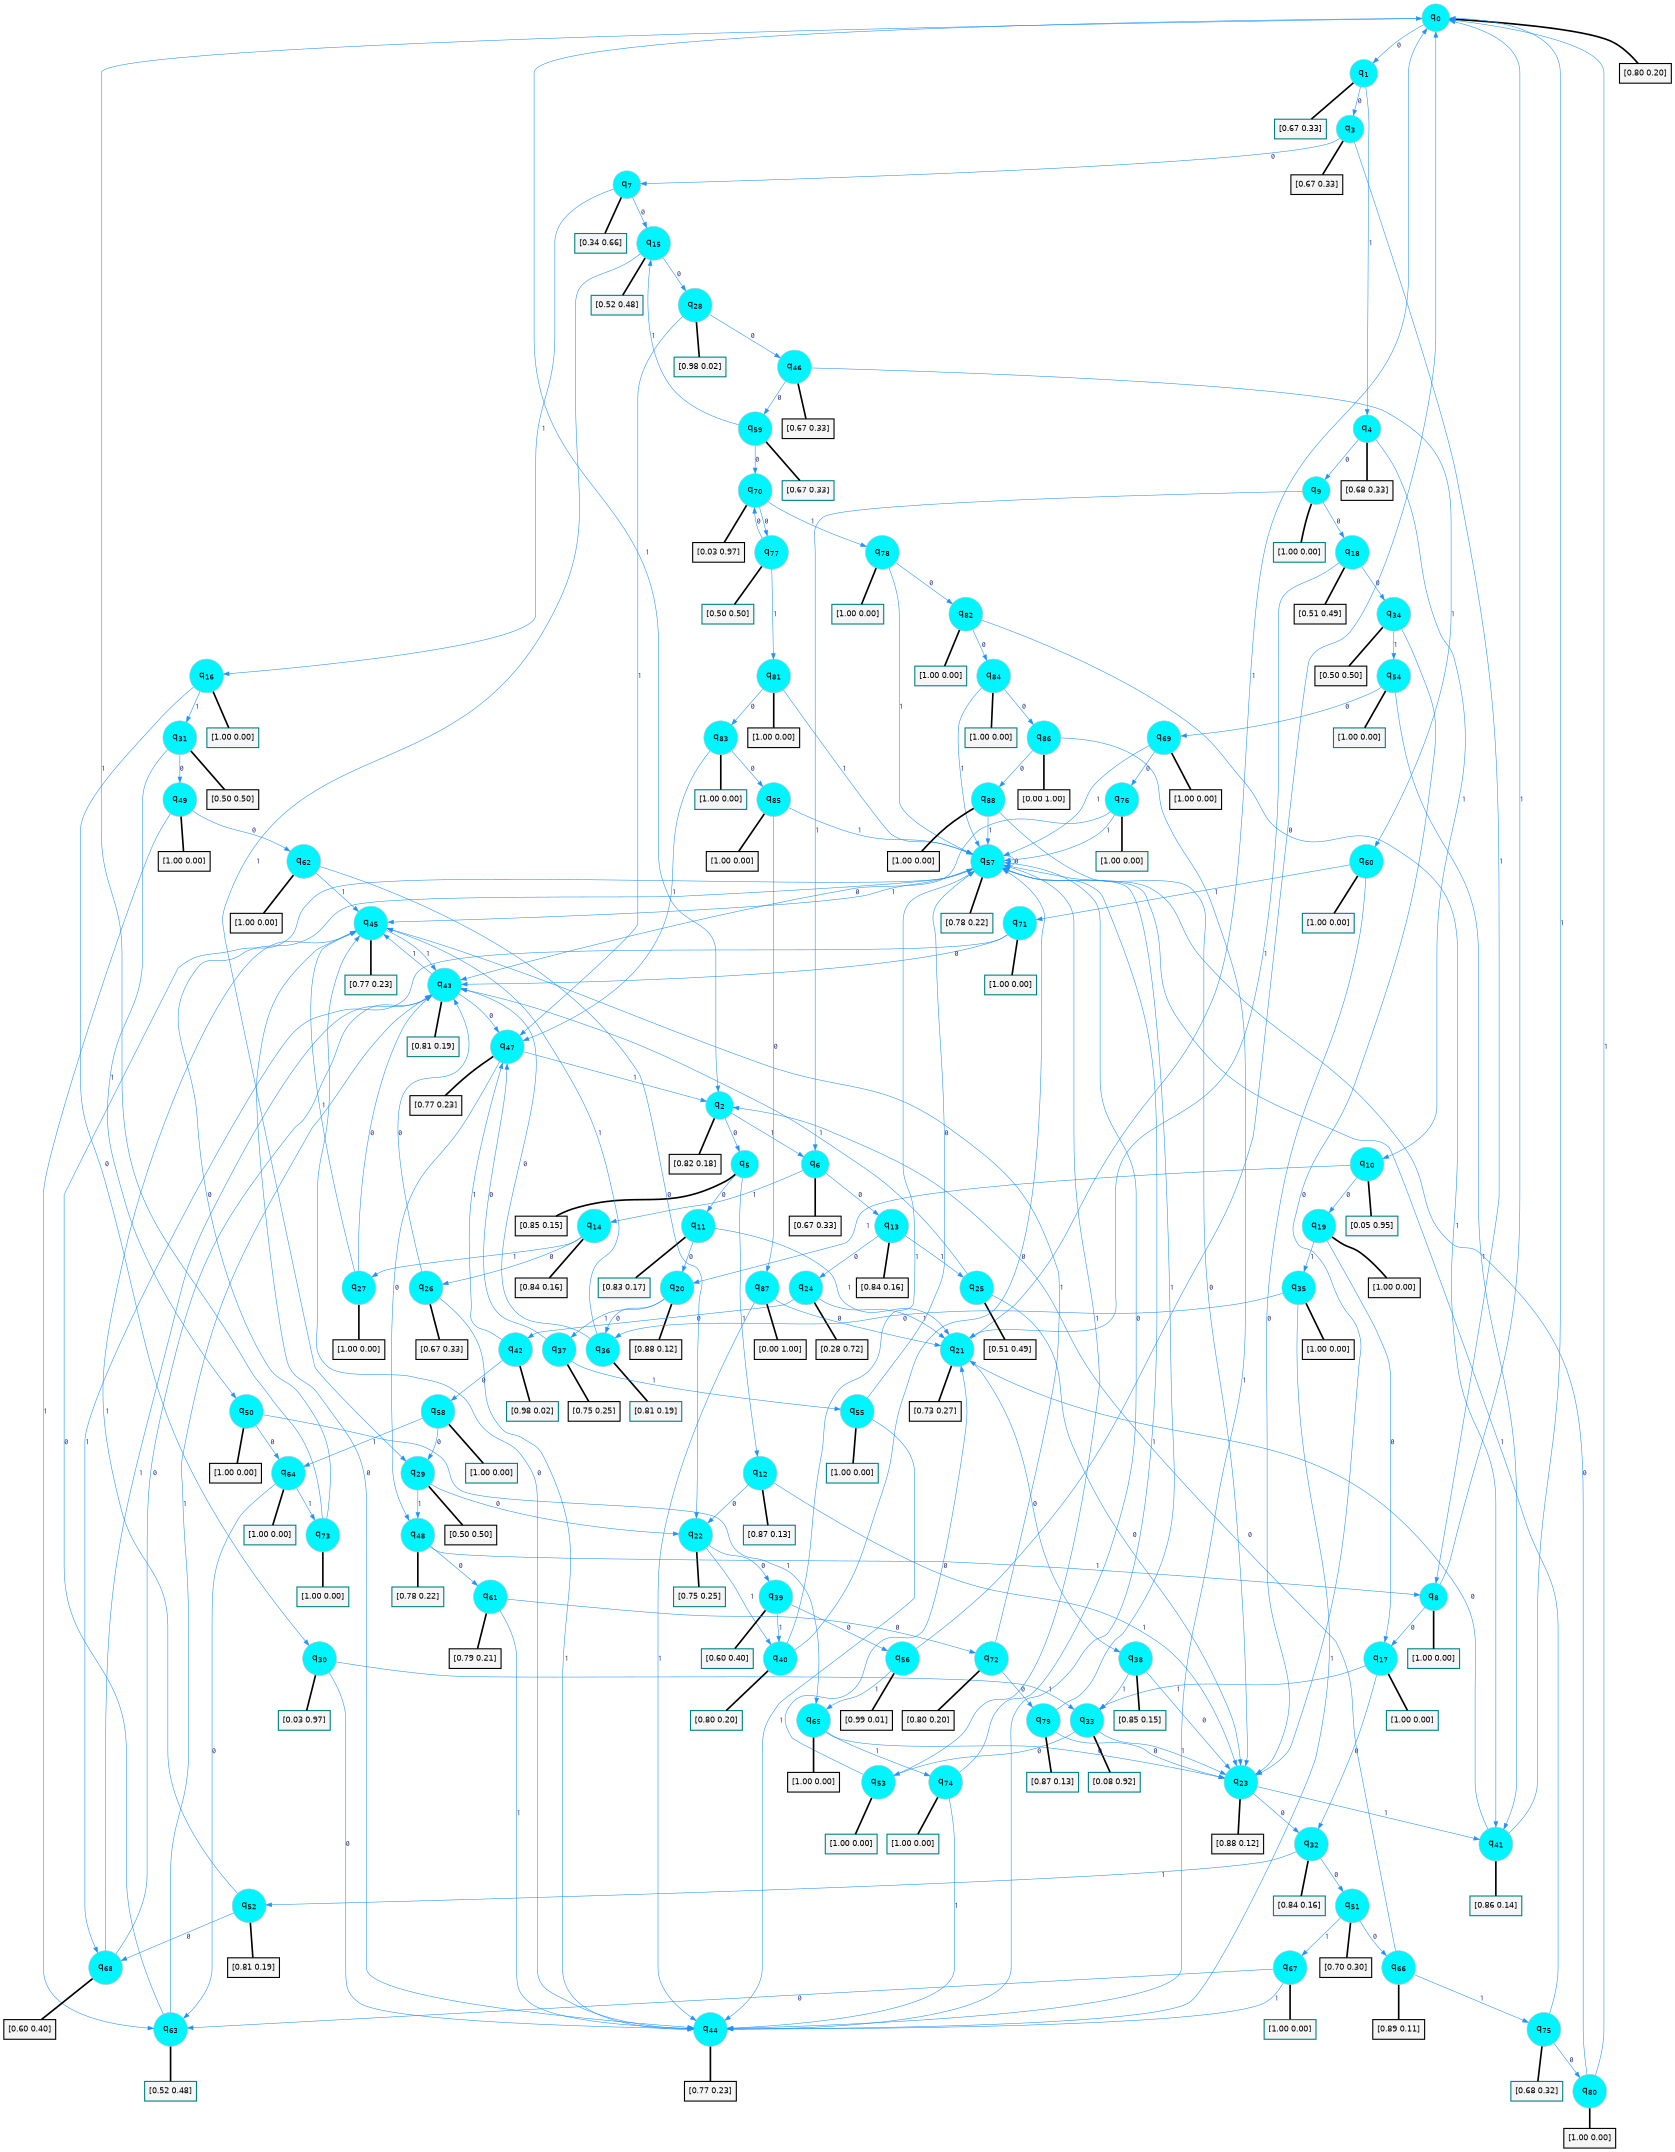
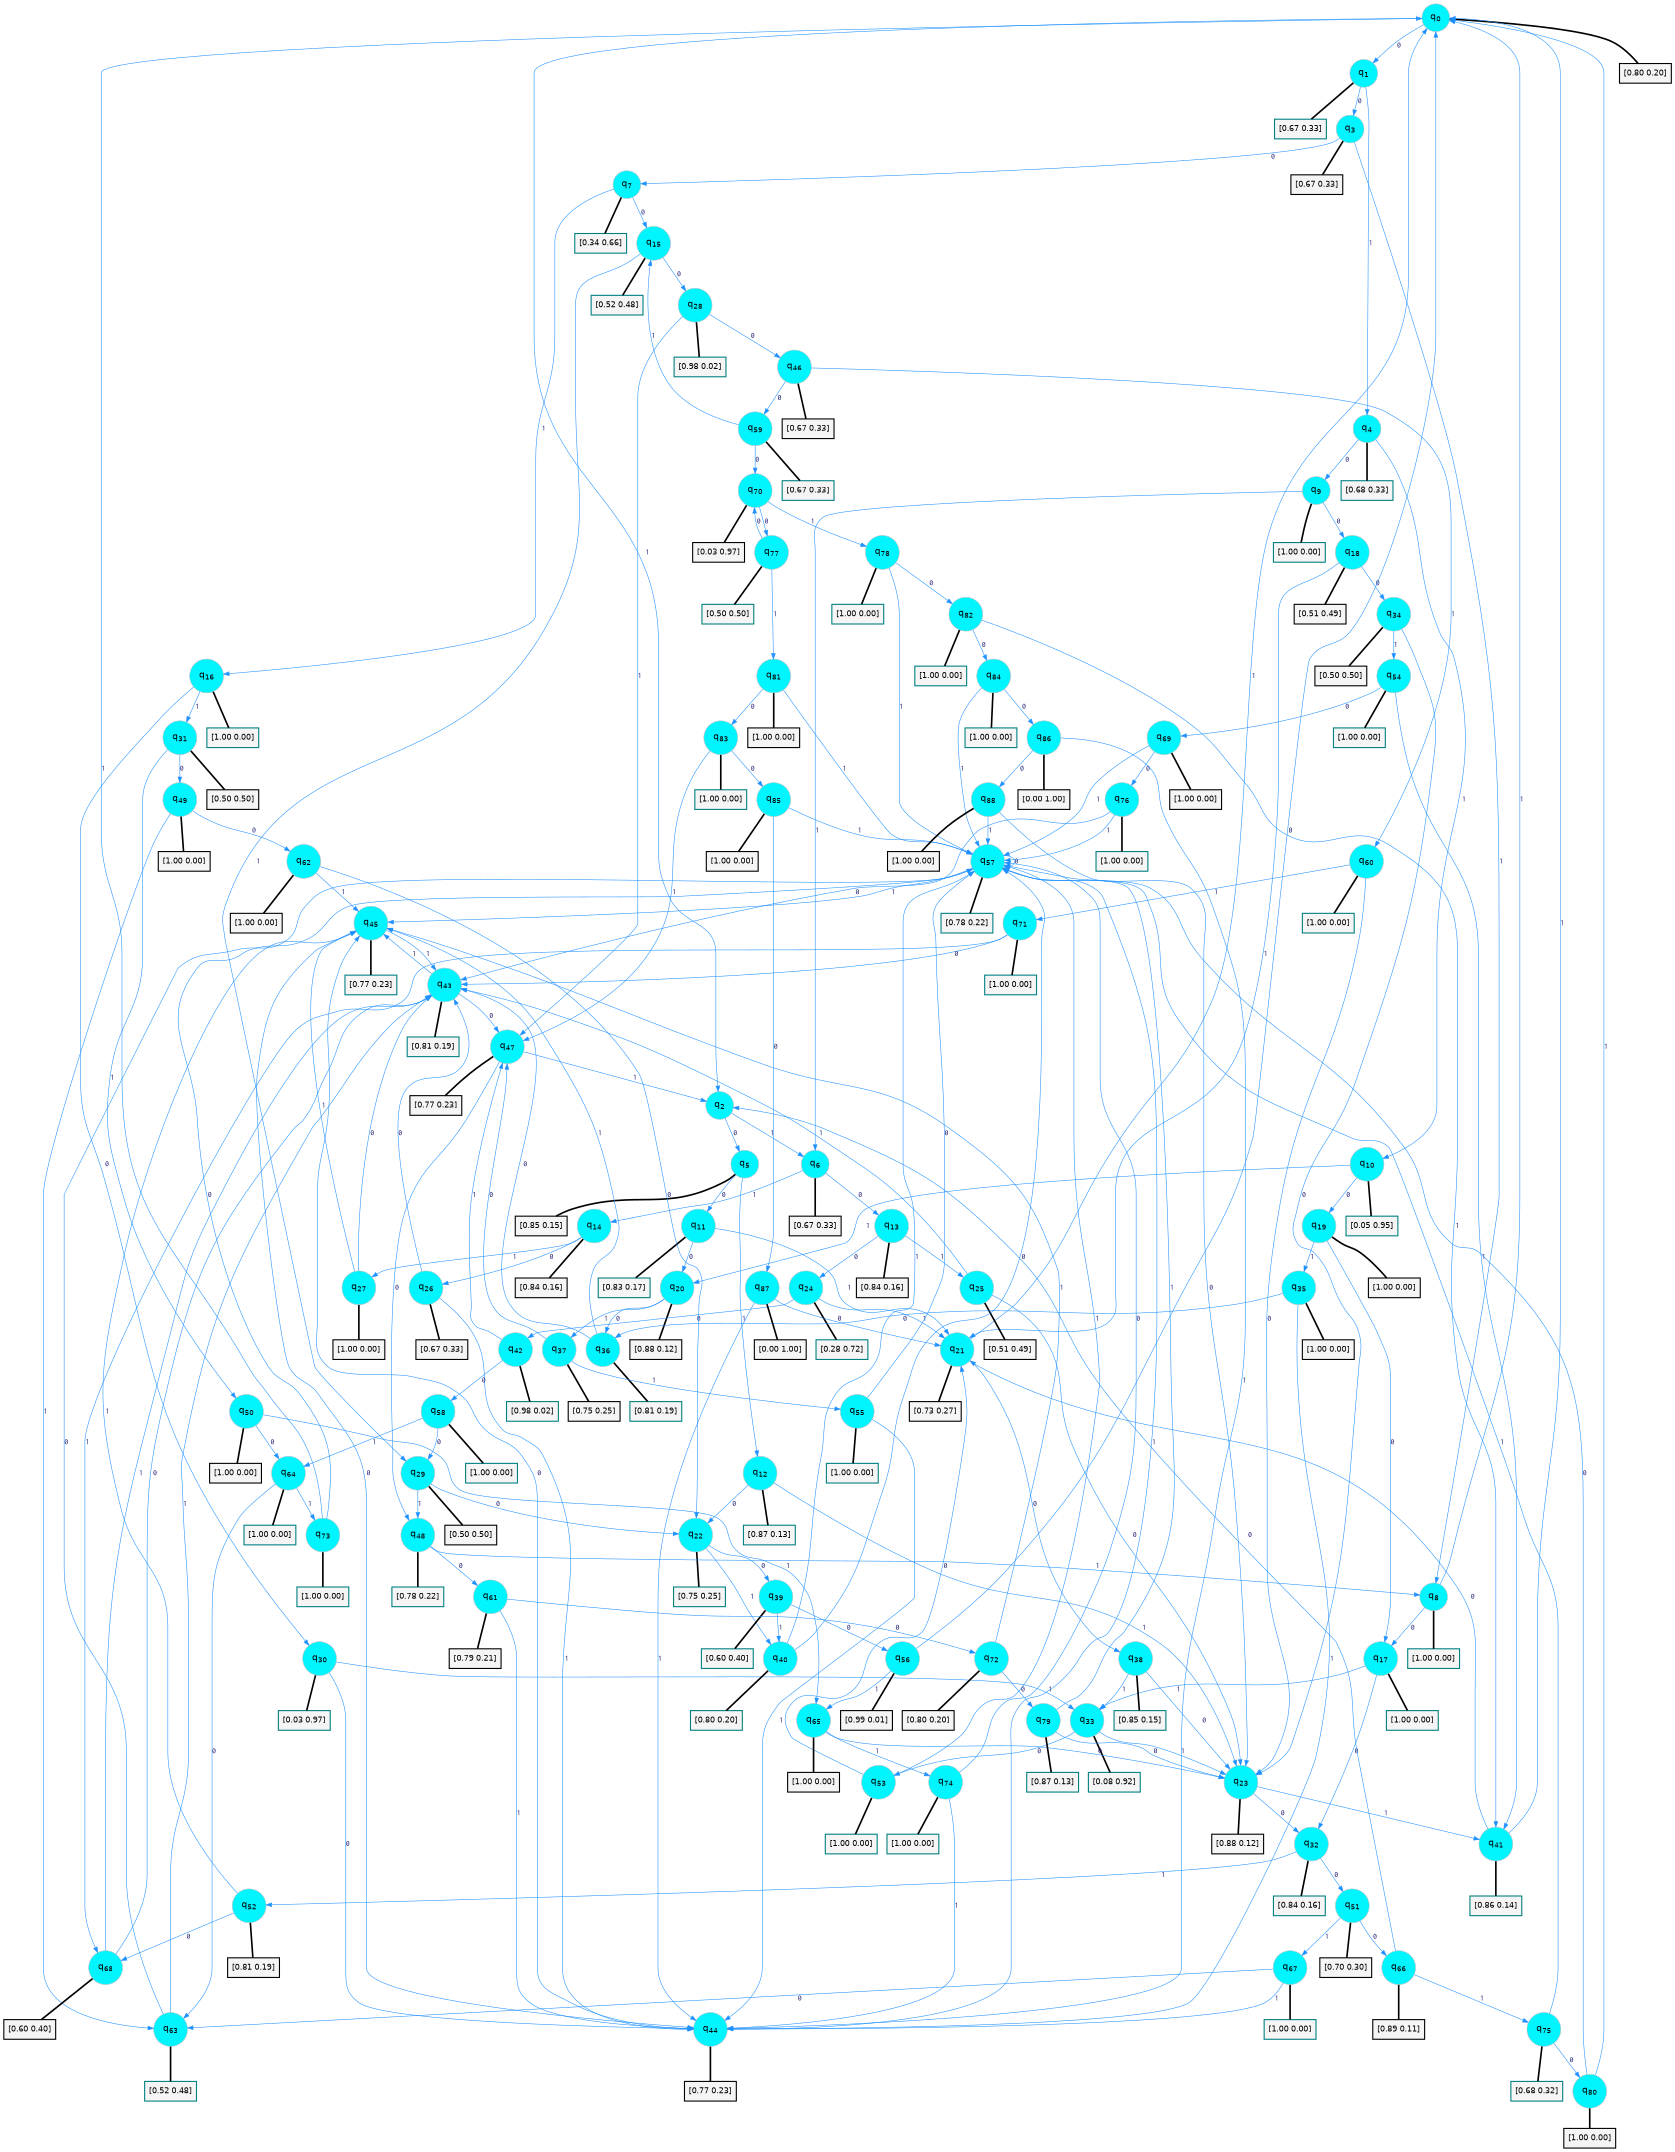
(1367, 491) -> (1367, 491)
(695, 1164) -> none
(842, 1350) -> (842, 1350)
